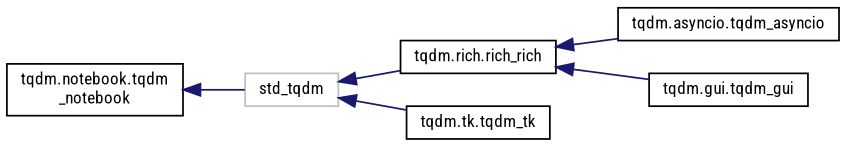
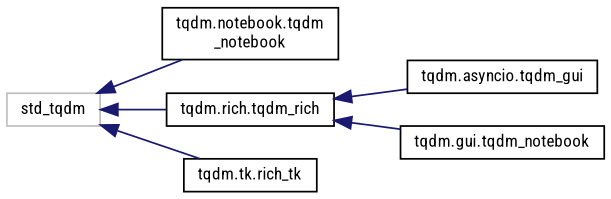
(729, 24) -> (502, 77)
(478, 57) -> (250, 110)
(223, 90) -> (148, 73)
(729, 90) -> (502, 142)
(478, 123) -> (250, 175)
